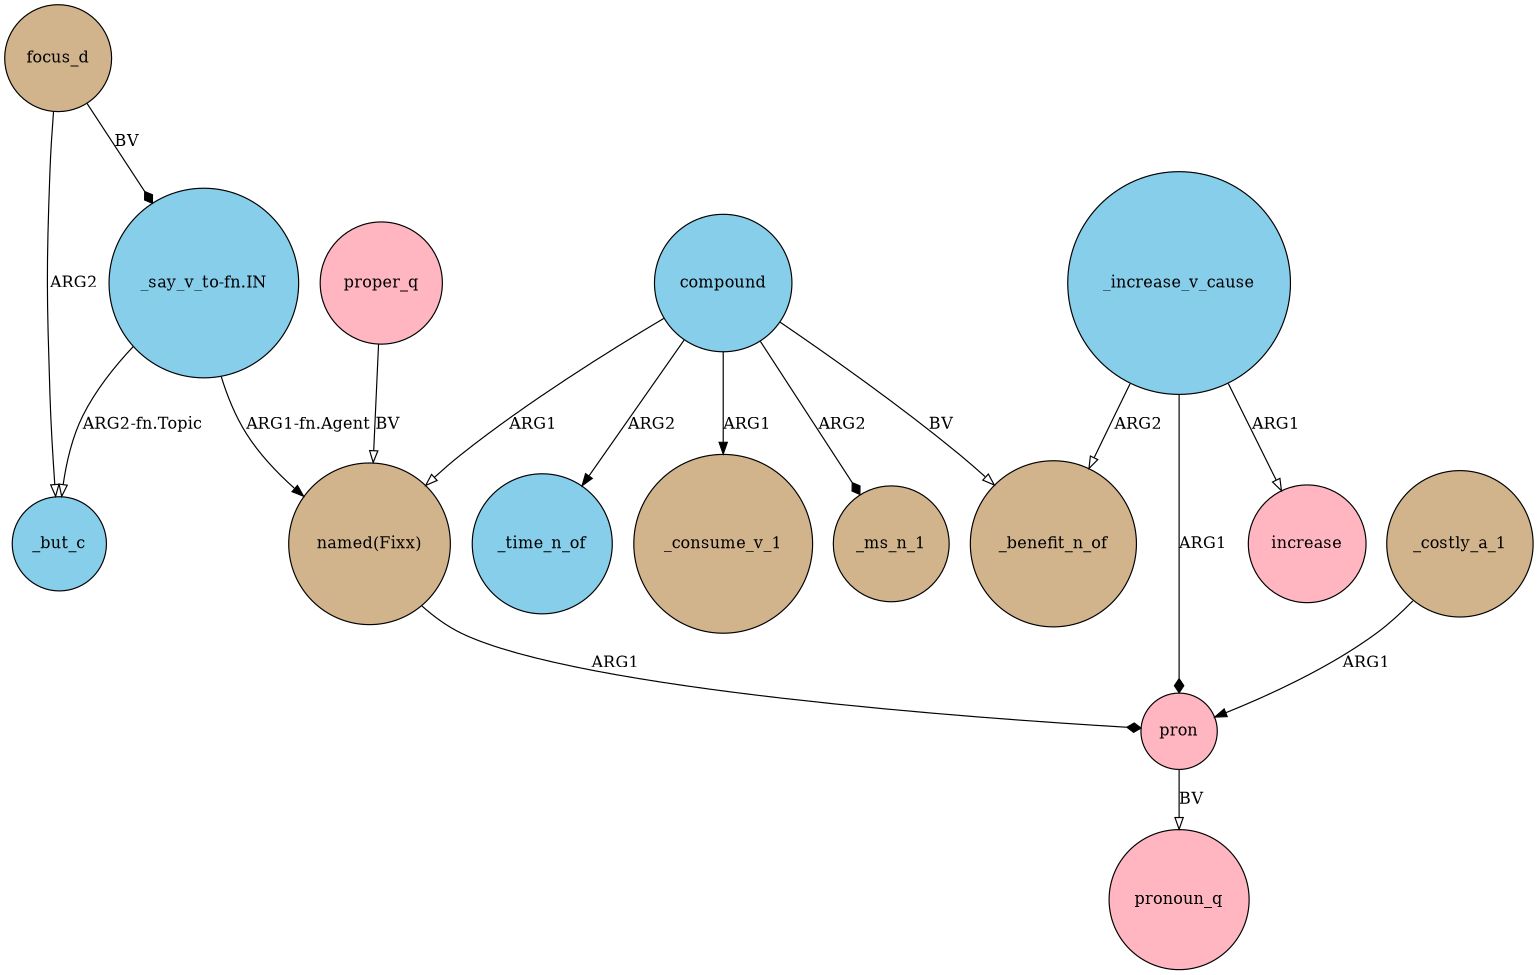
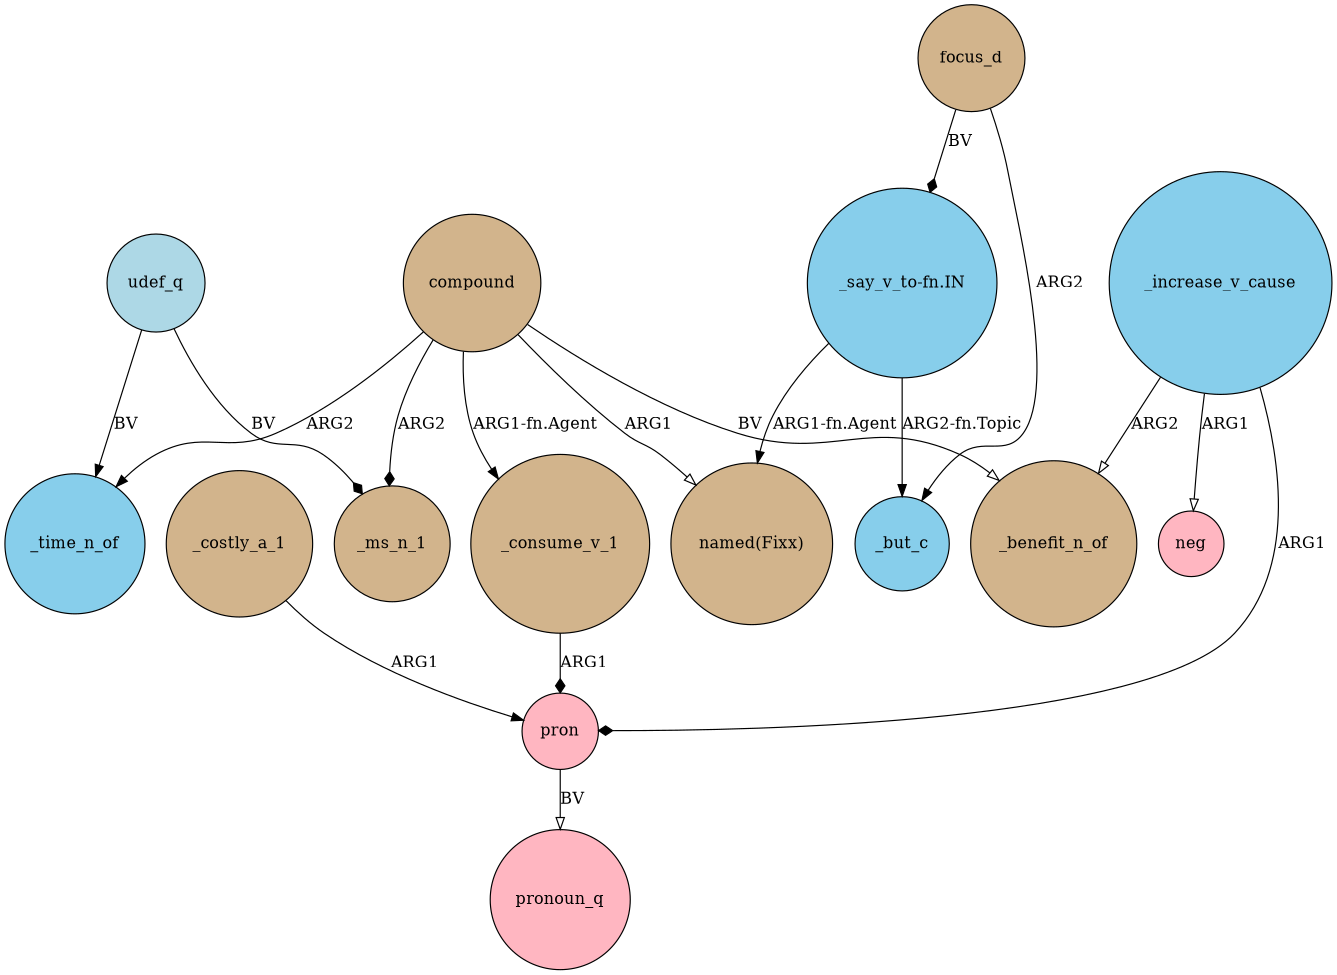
none -> (156, 283)
(381, 283) -> none
(723, 283) -> (472, 283)
(48, 298) -> (1035, 328)
(86, 410) -> (902, 431)
(747, 425) -> (536, 425)
(1307, 544) -> (1191, 544)
(767, 696) -> (560, 656)
